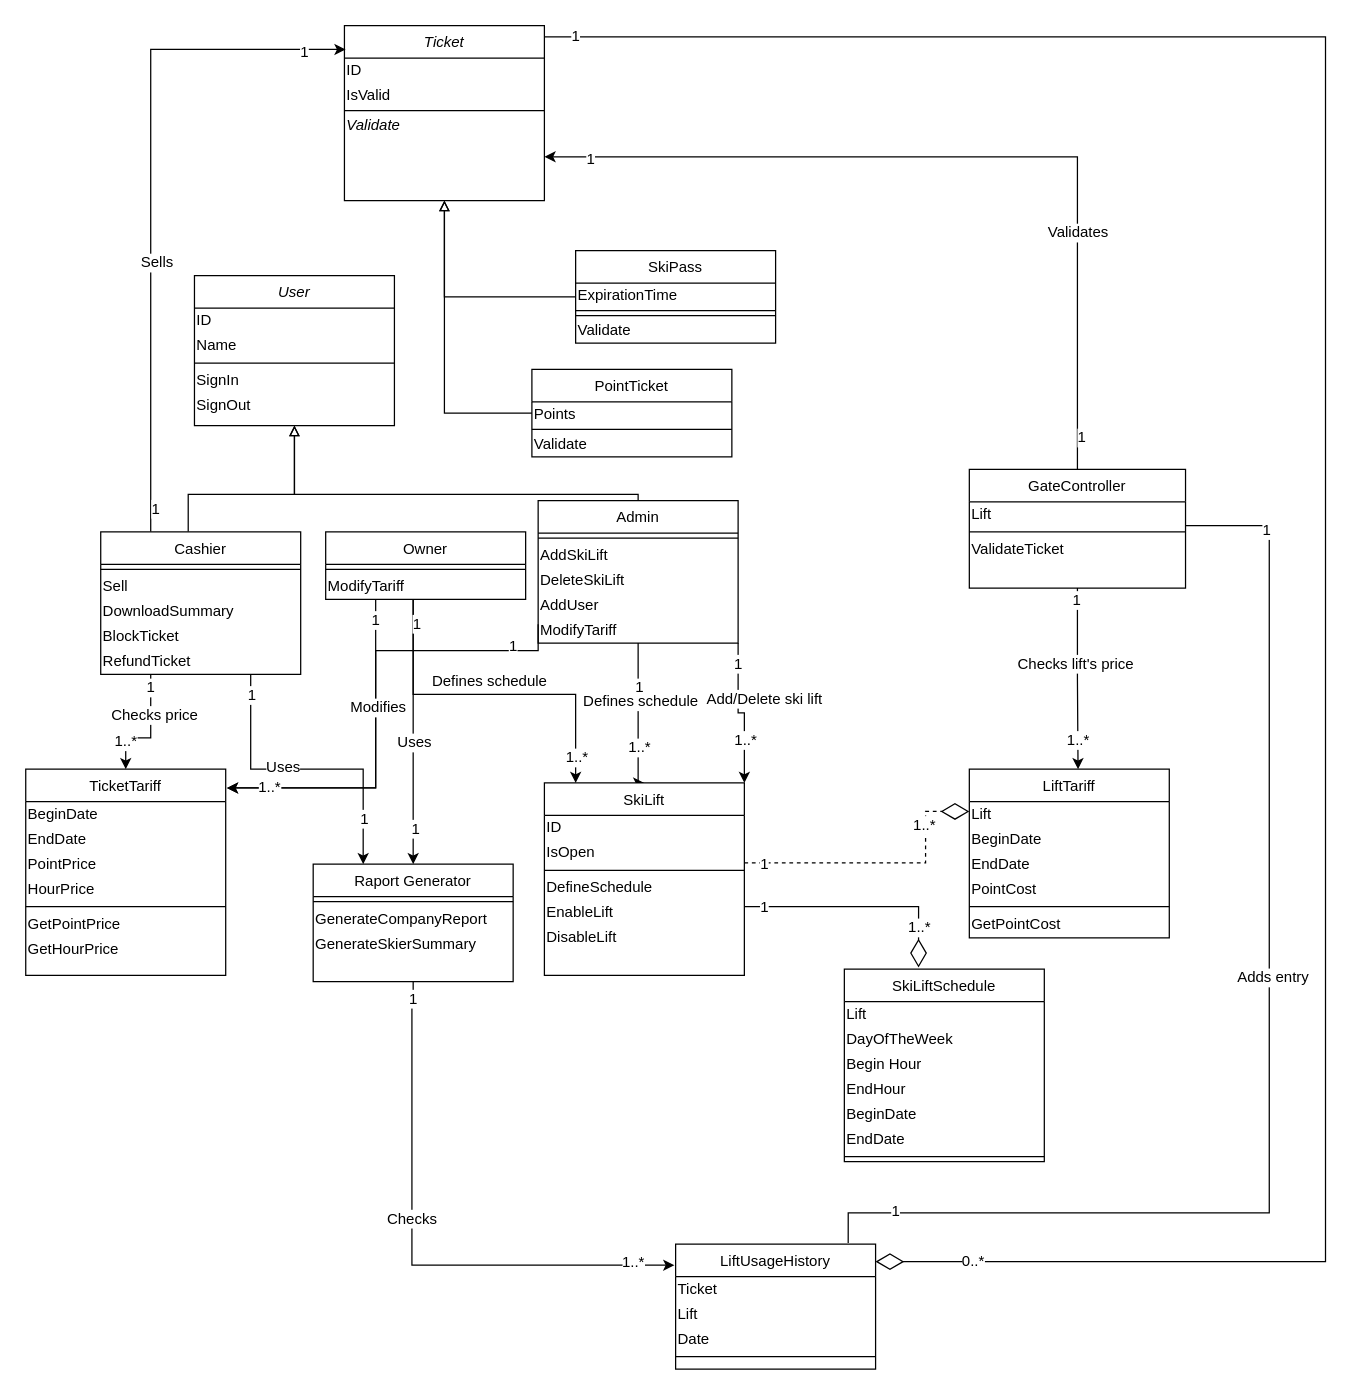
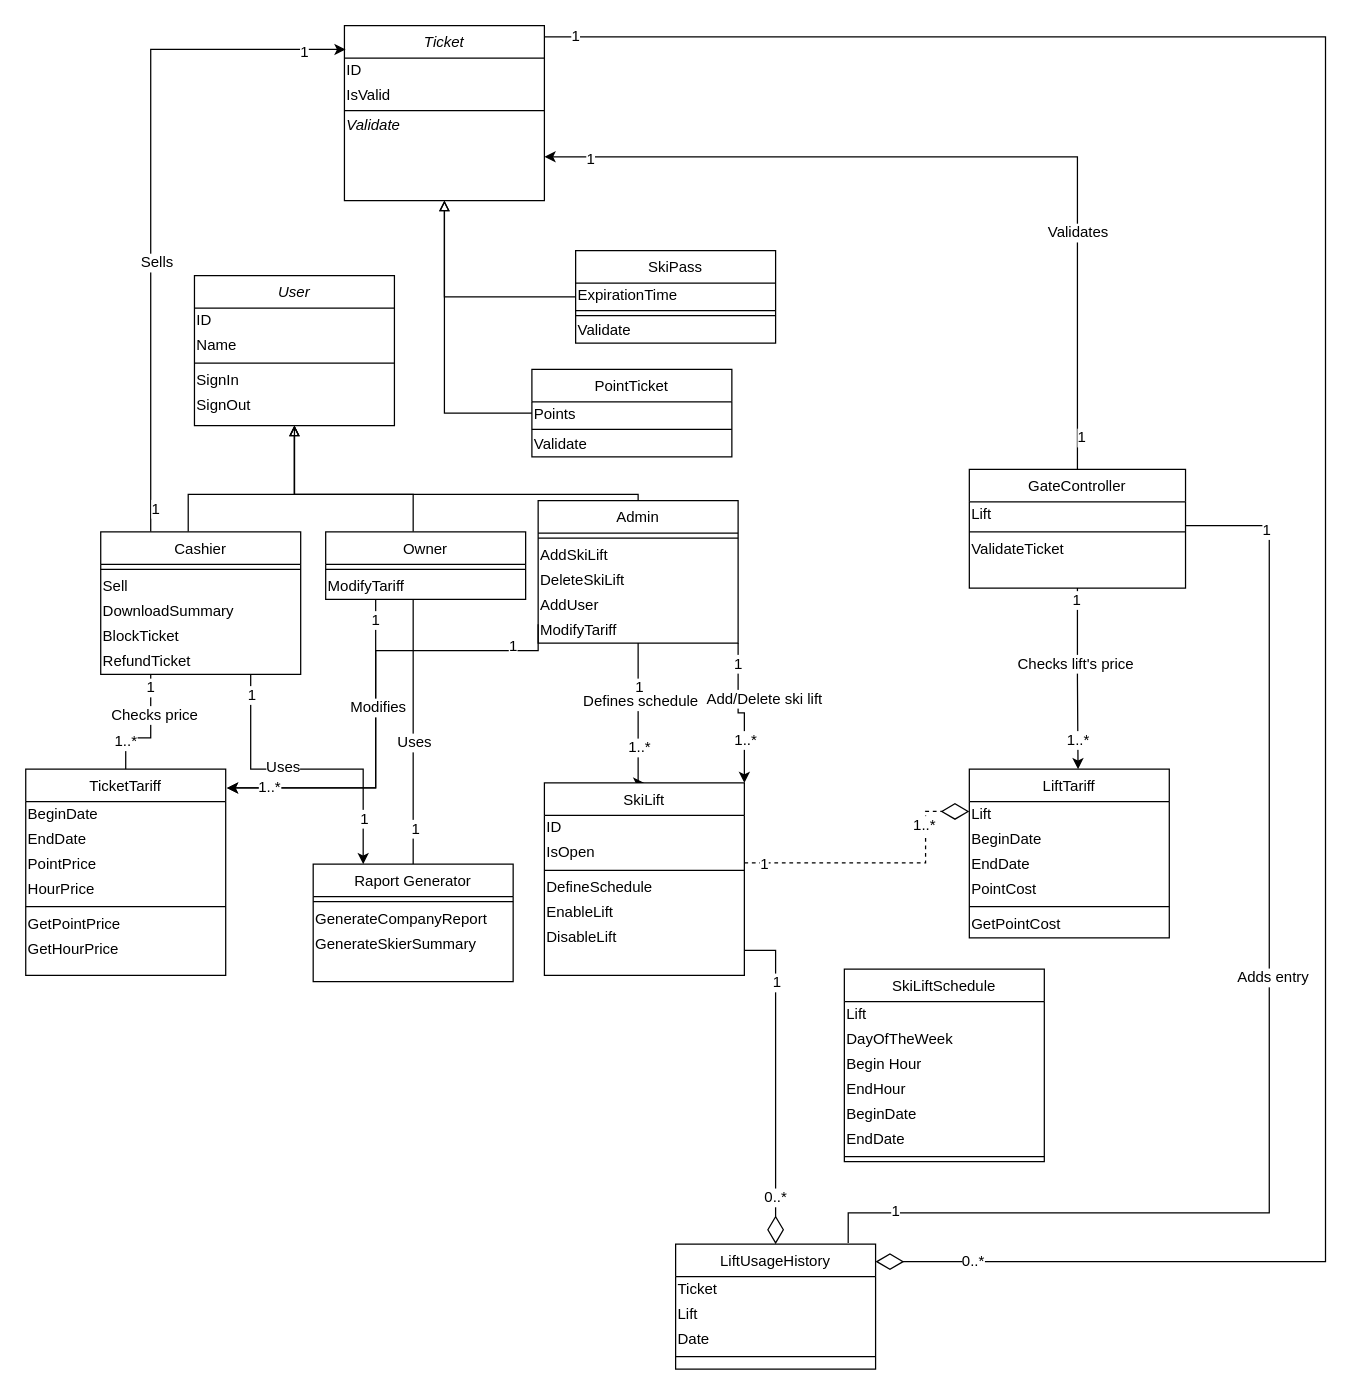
(291, 494) -> (294, 431)
none -> (413, 515)
(523, 694) -> none
(126, 759) -> (126, 762)
(413, 854) -> (413, 857)
(839, 907) -> none
none -> (776, 1056)
(412, 1251) -> none
